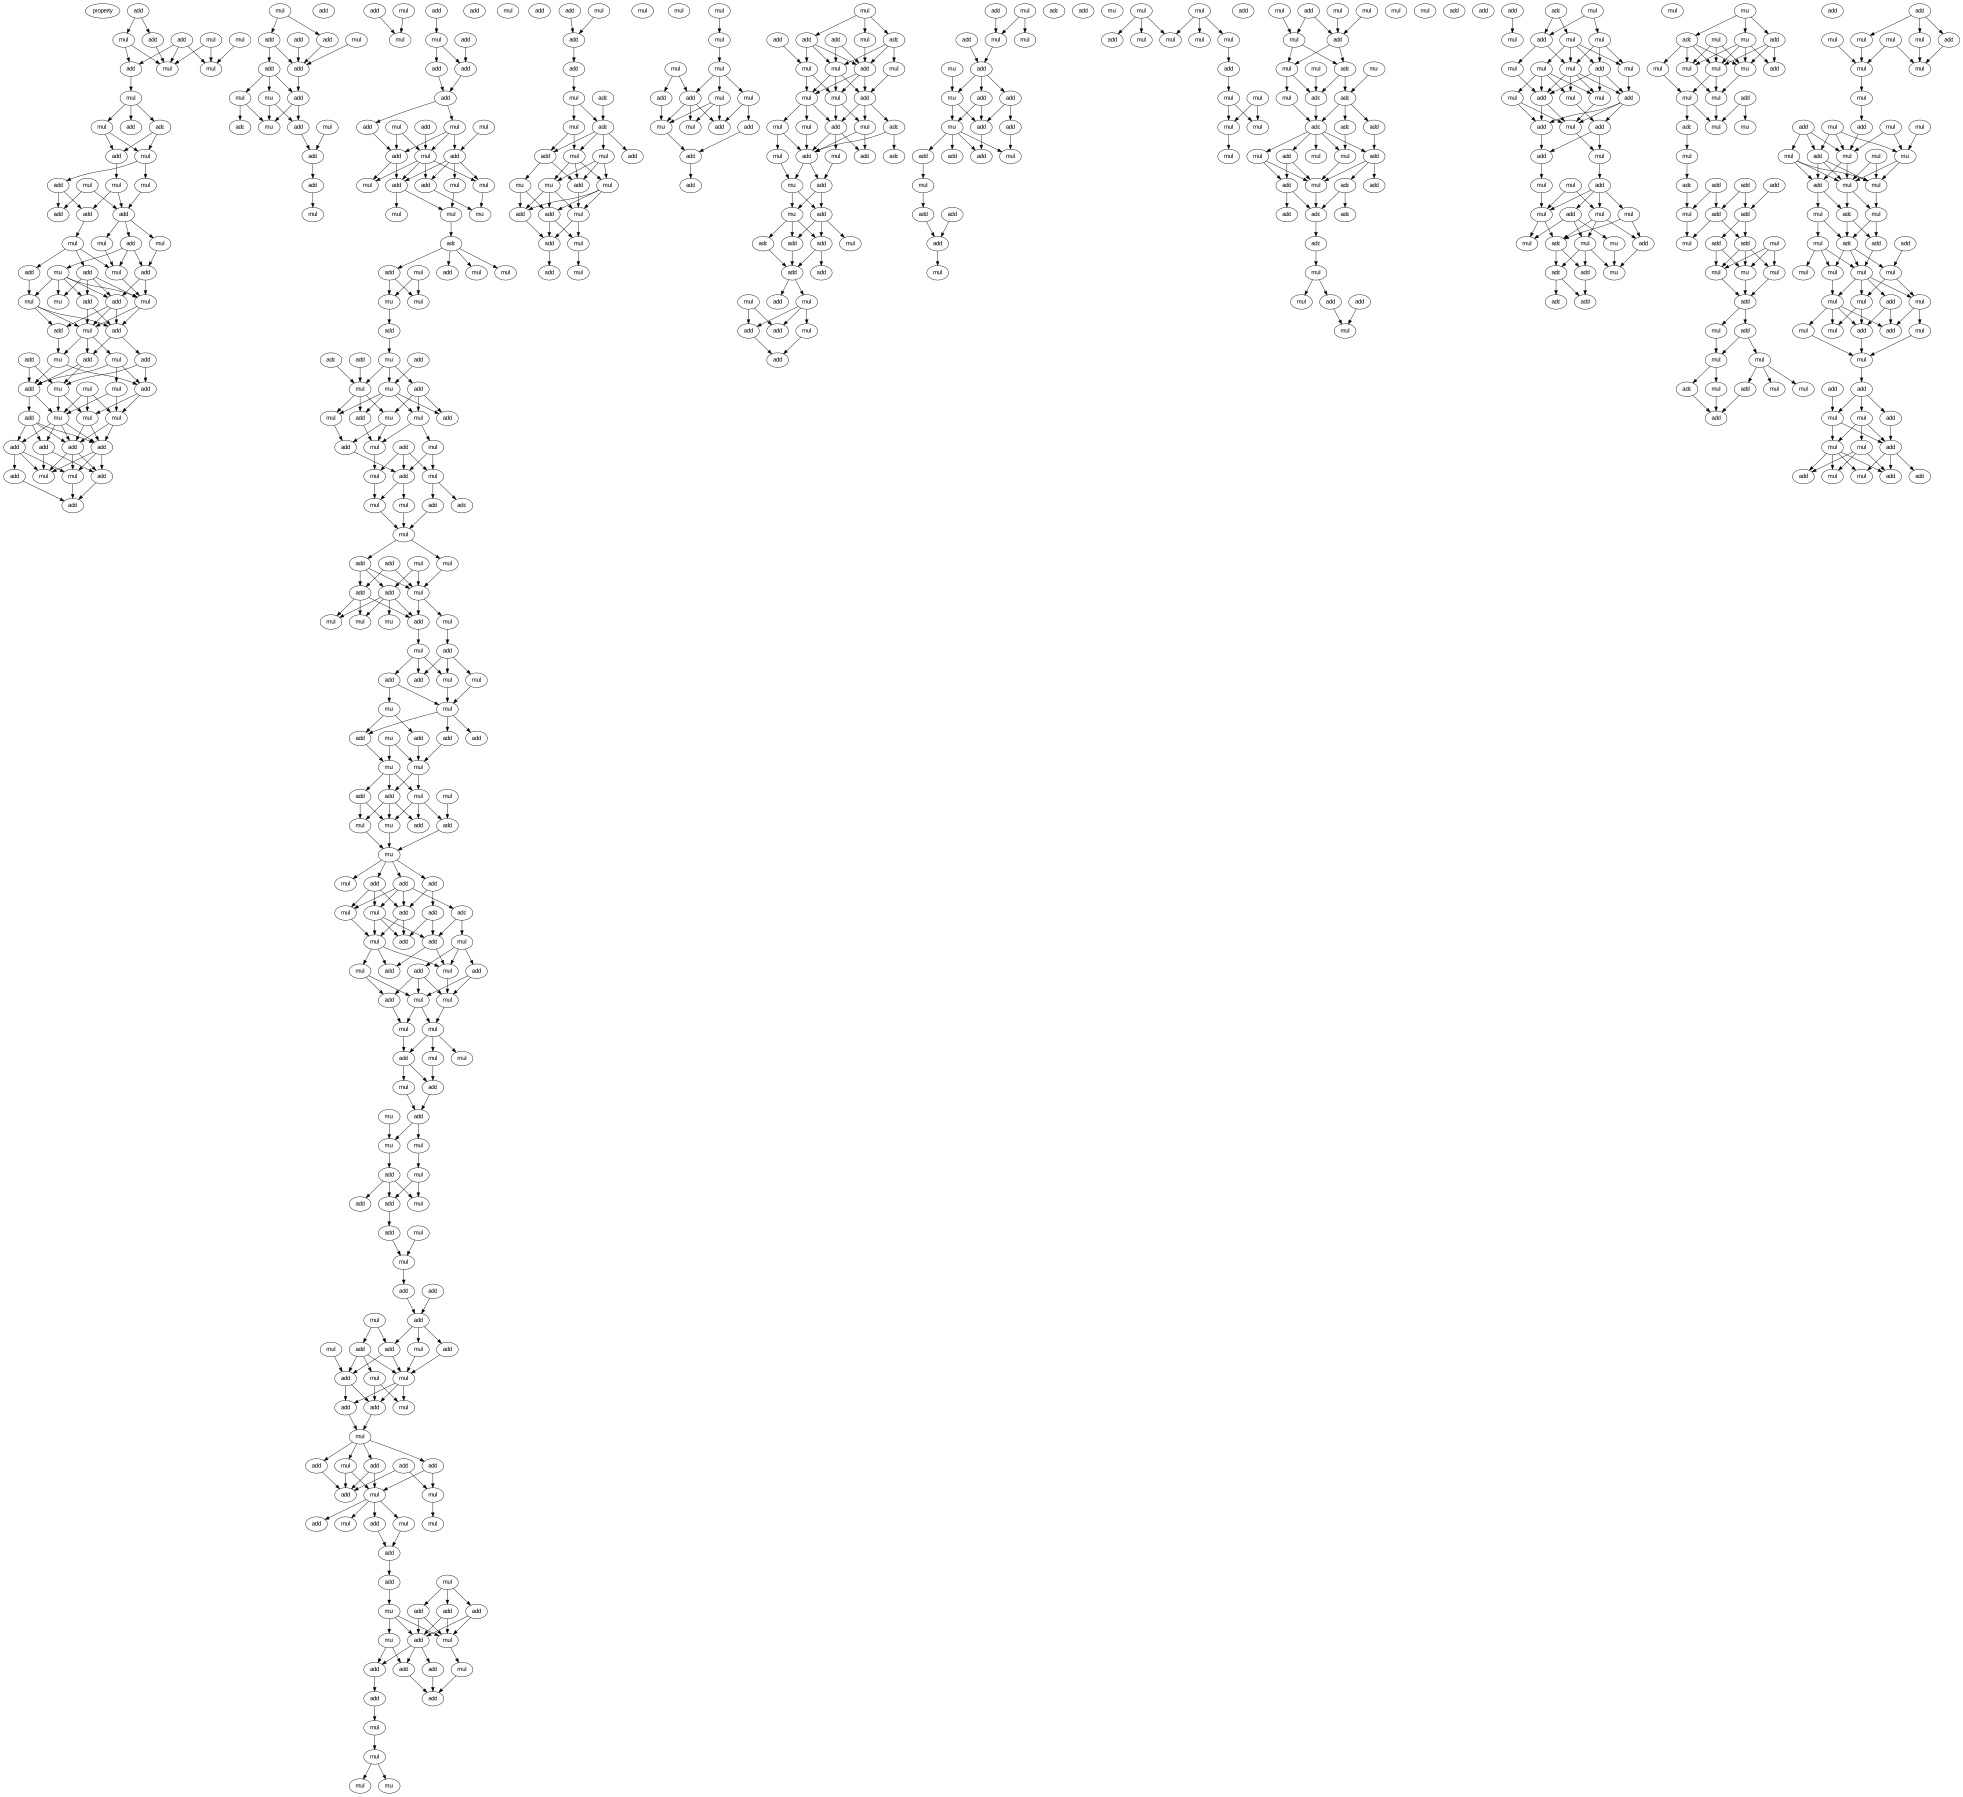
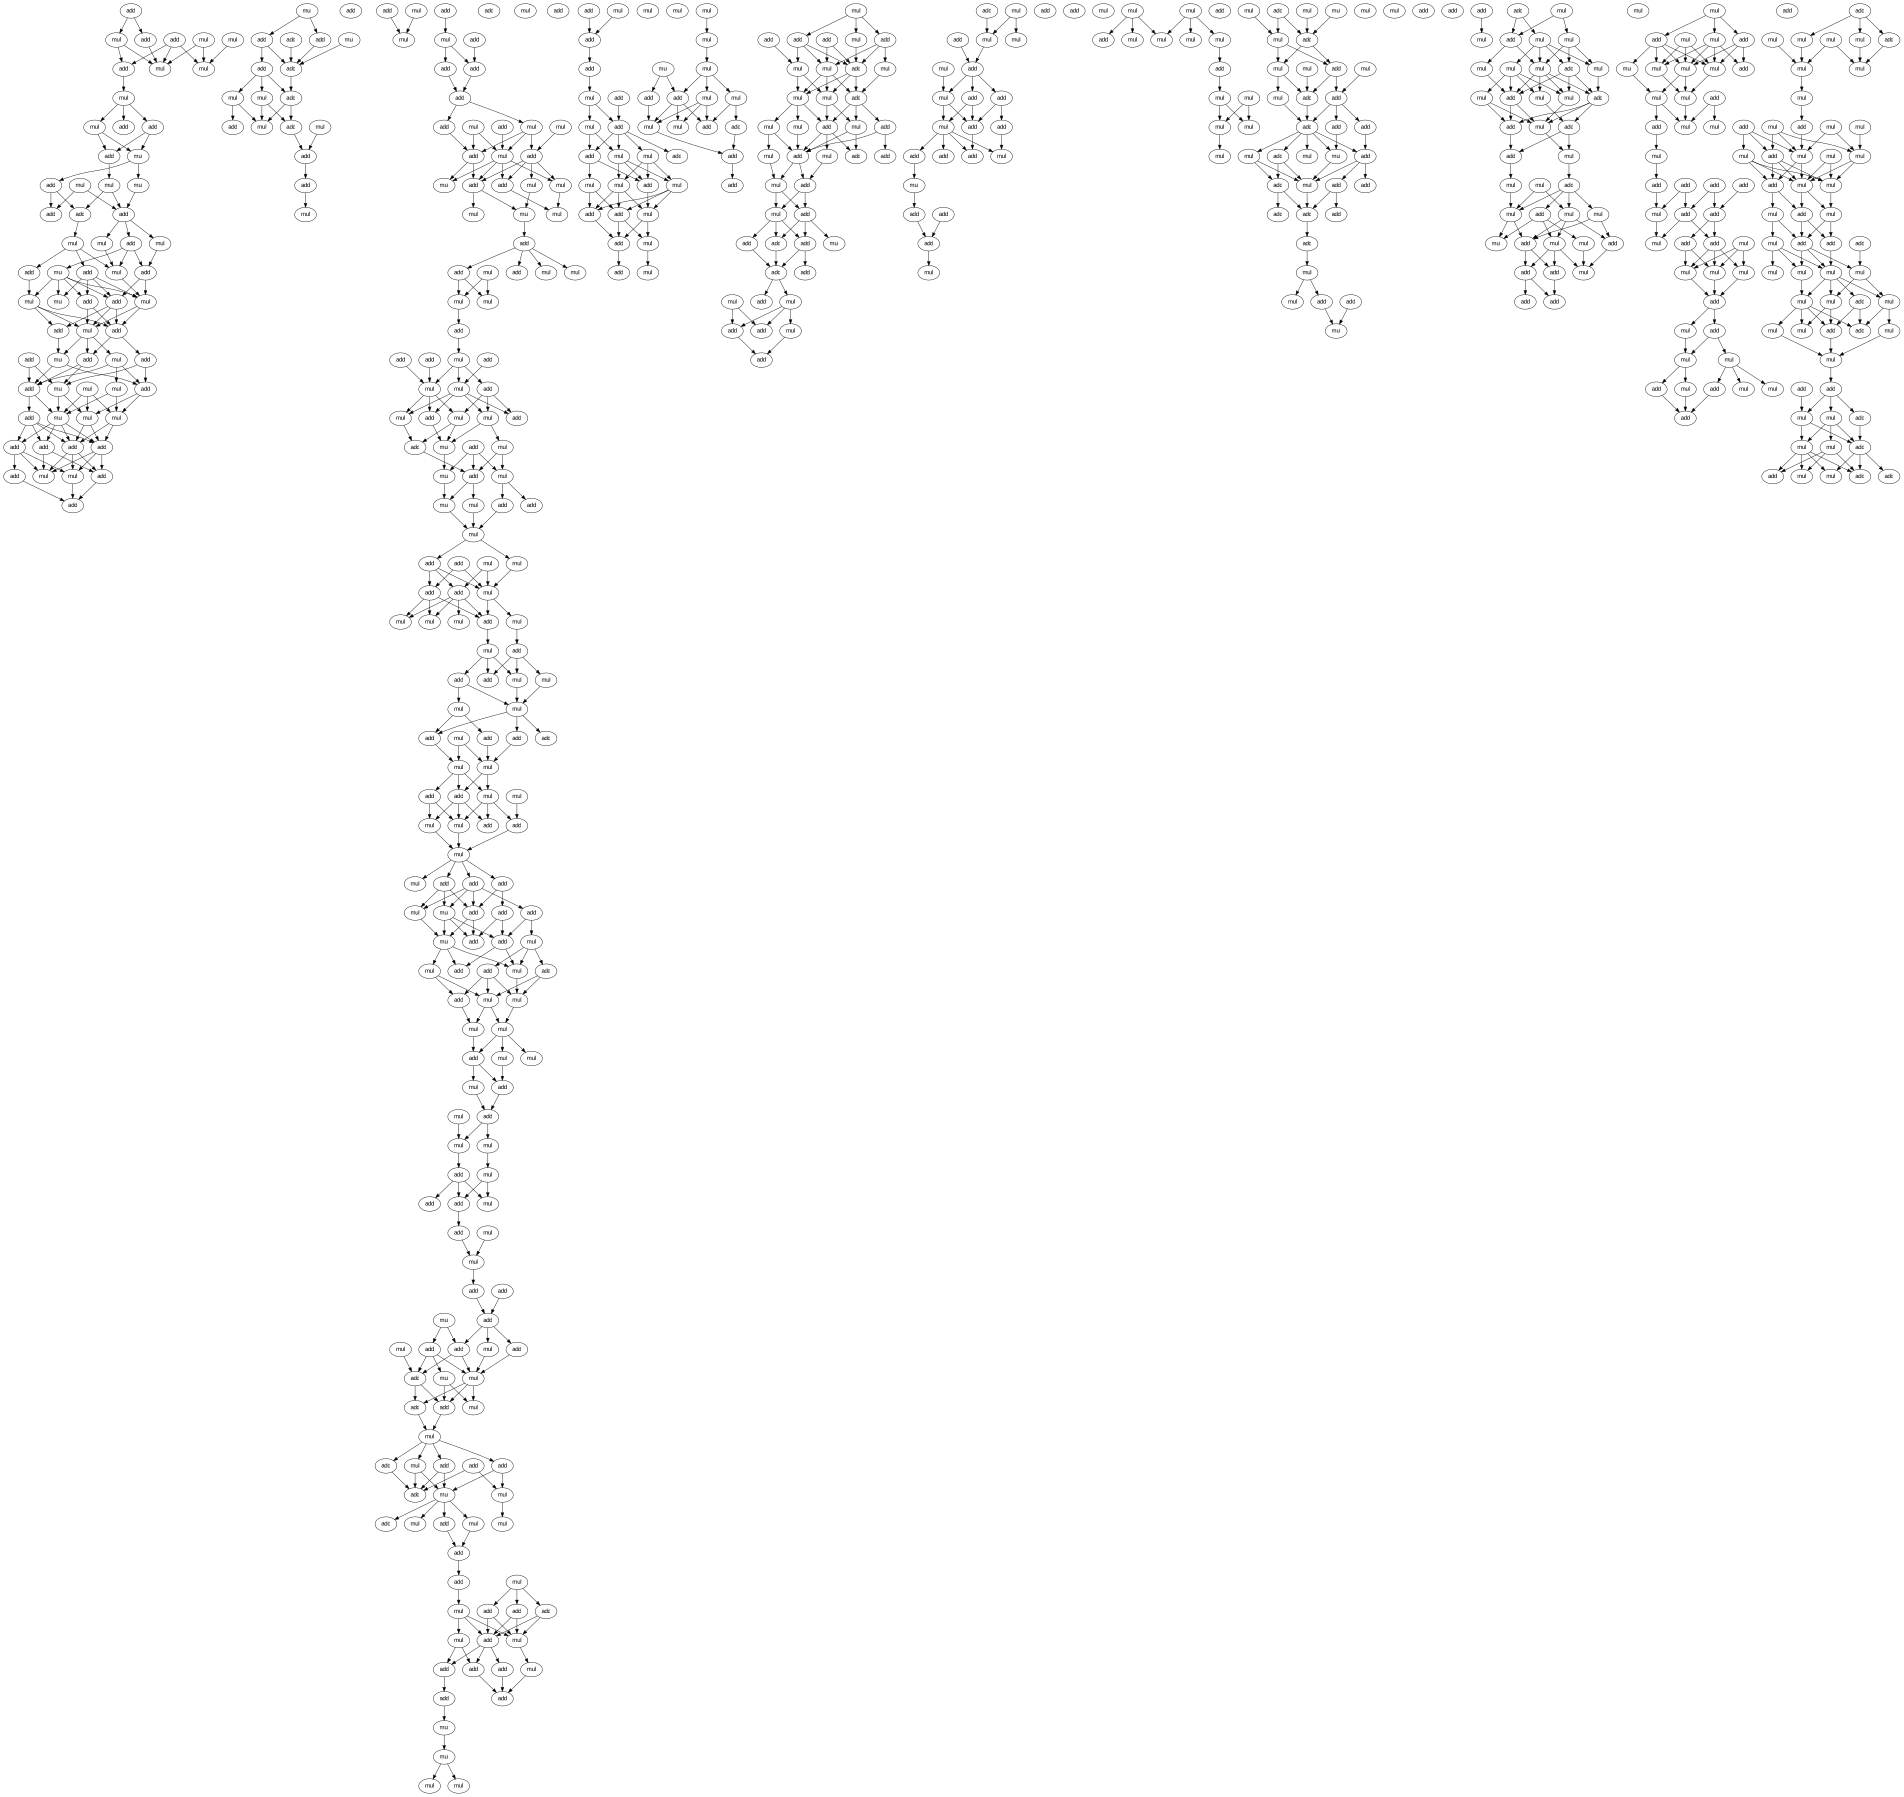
(103, 11) -> none
